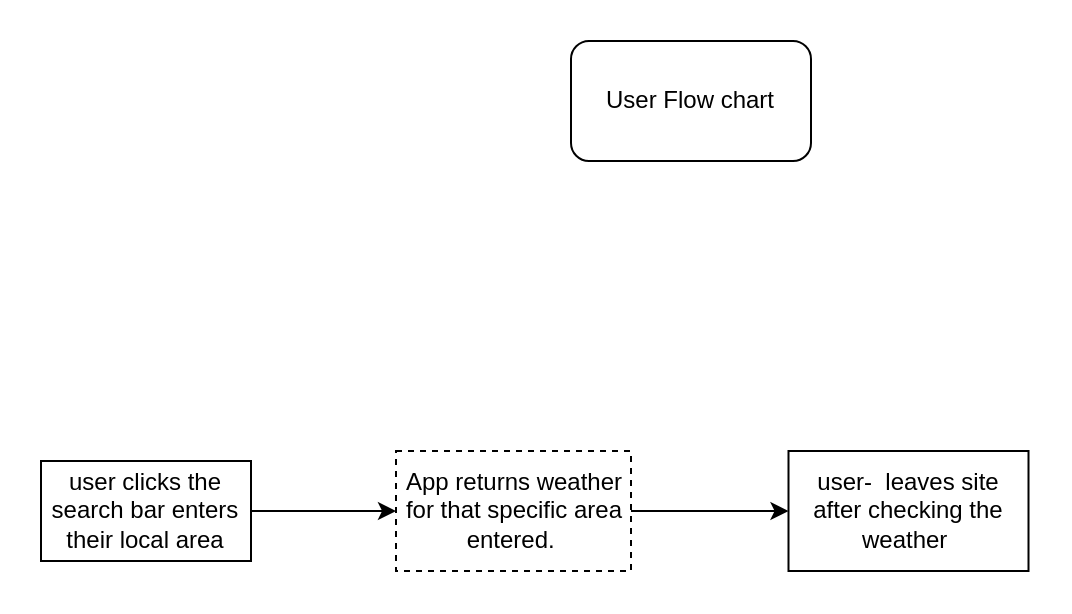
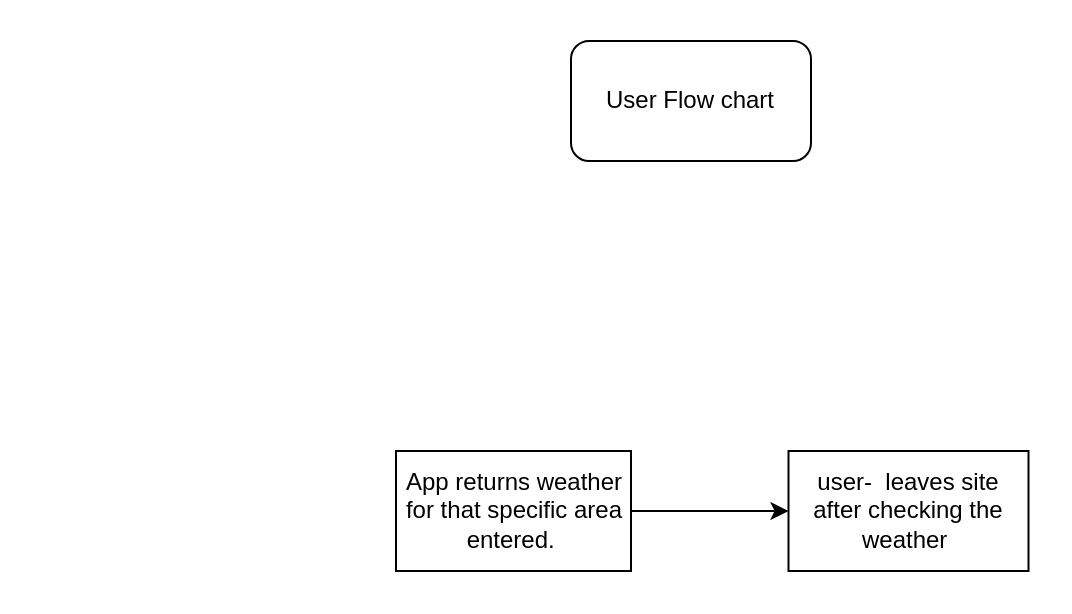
(146, 511) -> none
(317, 511) -> none
(514, 511) -> (514, 511)
